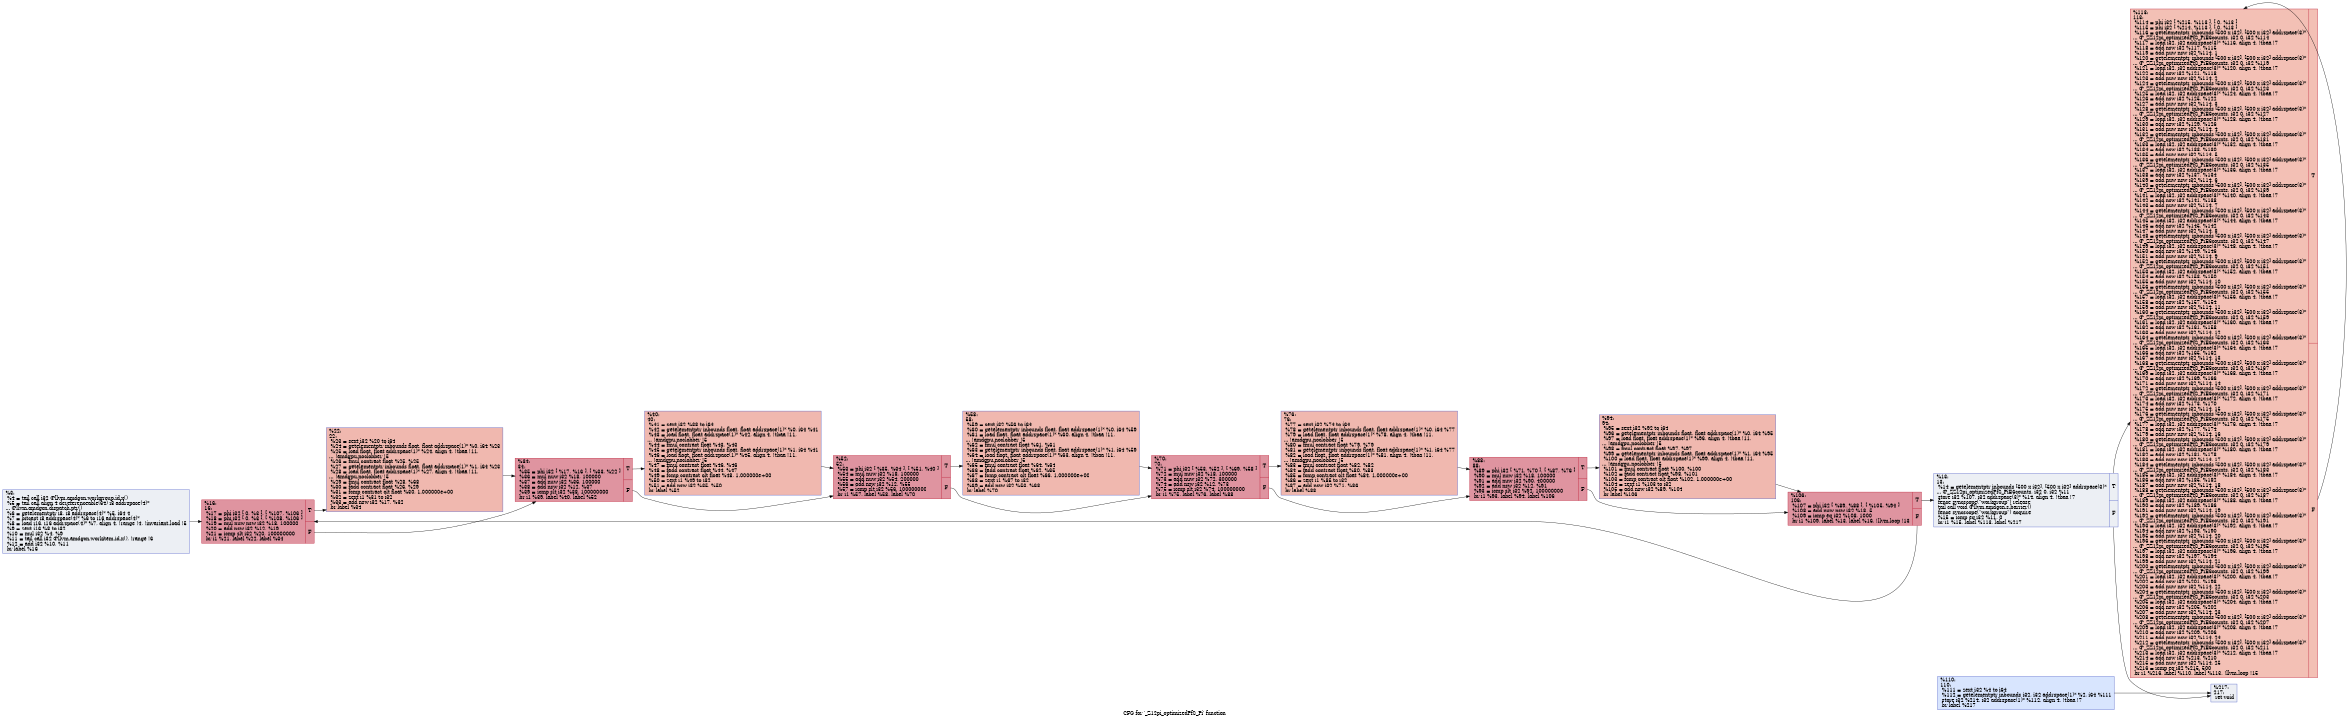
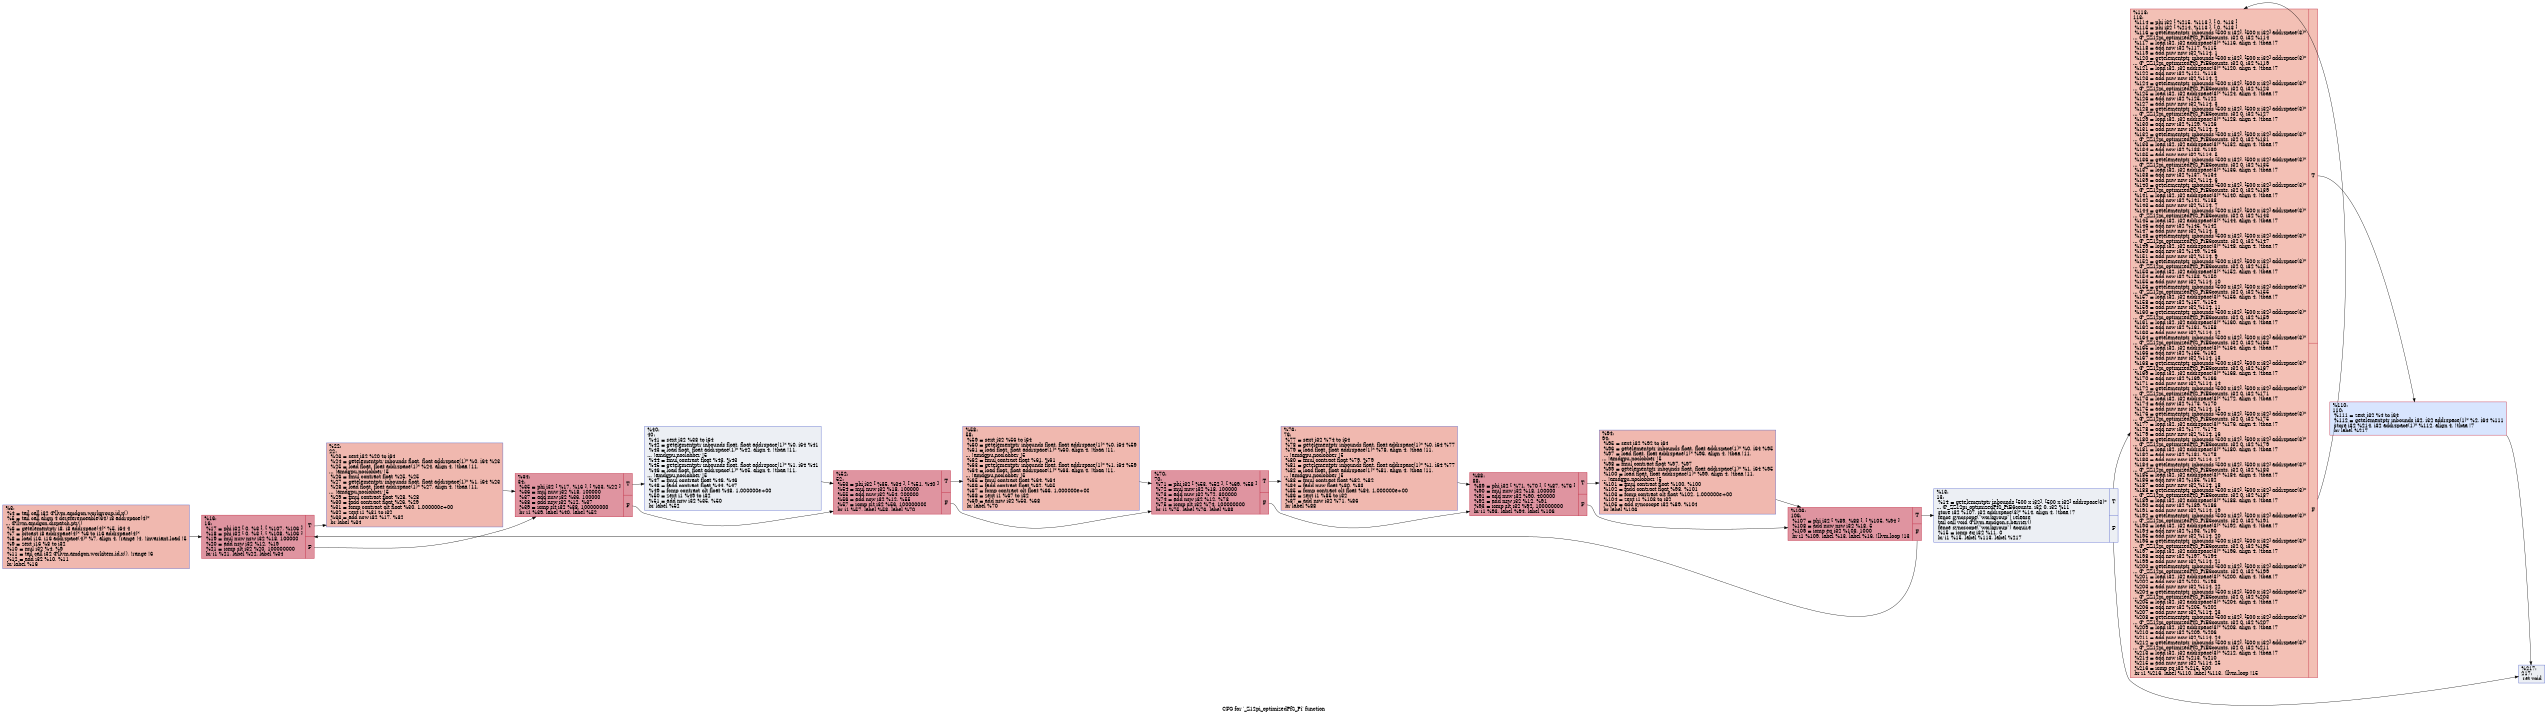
none -> (2383, 277)
(733, 453) -> (733, 468)
(1329, 471) -> (1324, 486)
(374, 482) -> (374, 497)
(1642, 490) -> (1650, 505)
(96, 522) -> (96, 537)
(2026, 693) -> (2418, 419)
